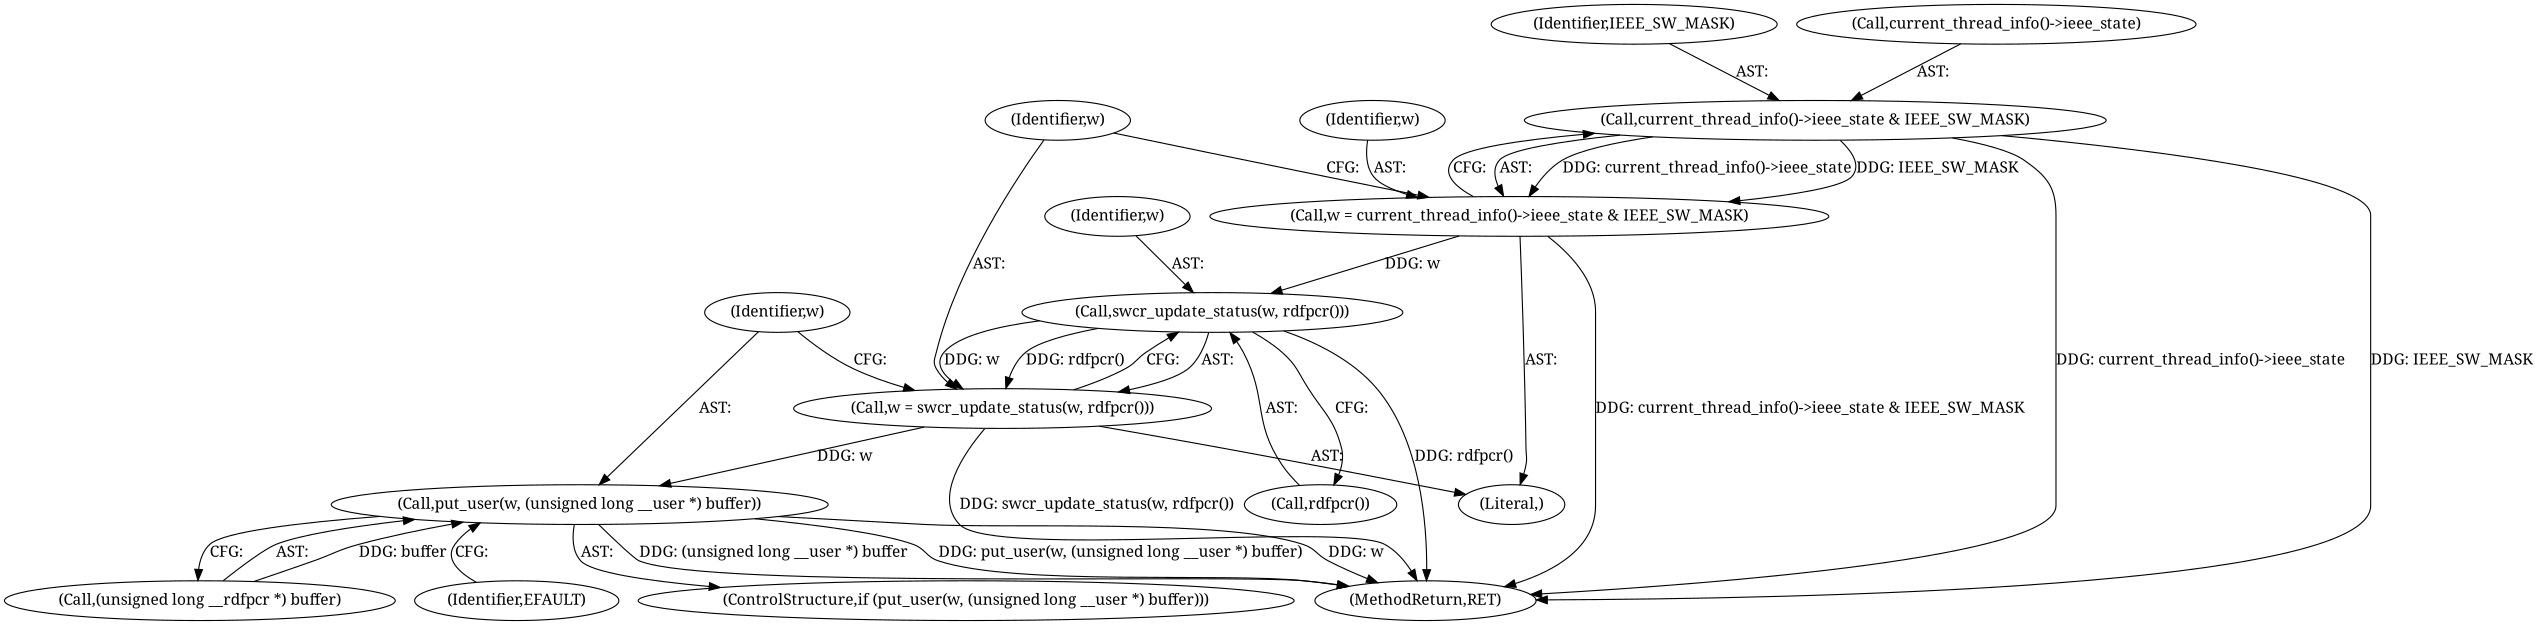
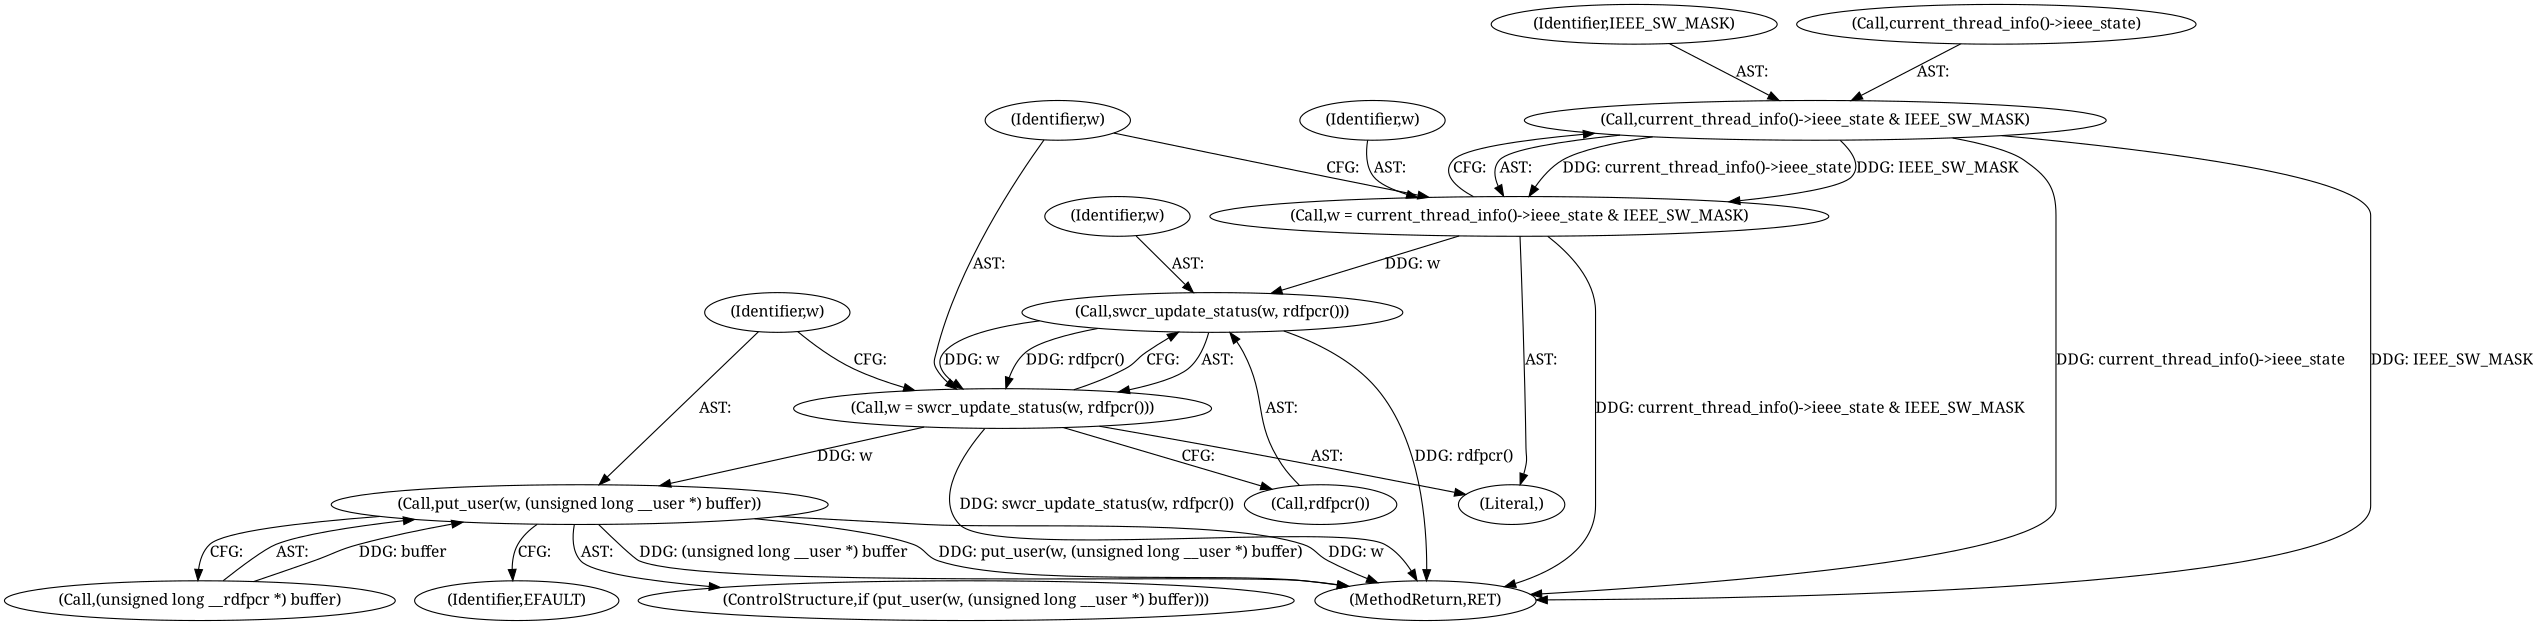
(1313, 395) -> (1162, 457)
(452, 558) -> (518, 543)
